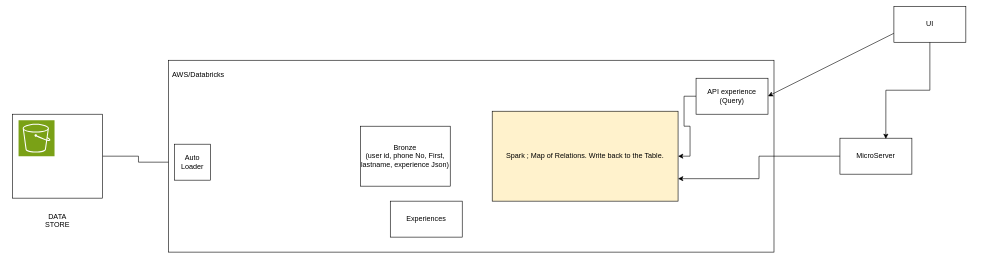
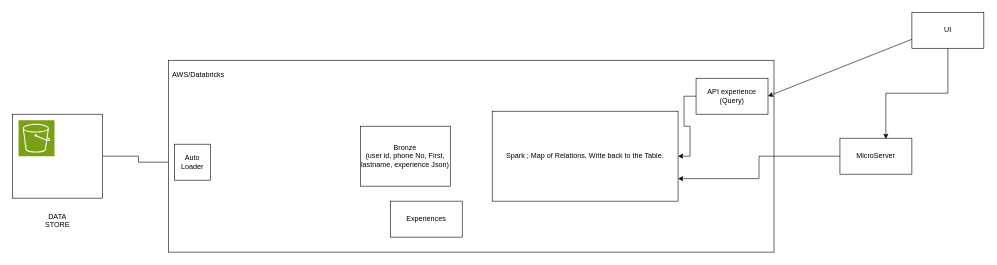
(930, 24) -> (948, 30)
(585, 156) -> (585, 156)
